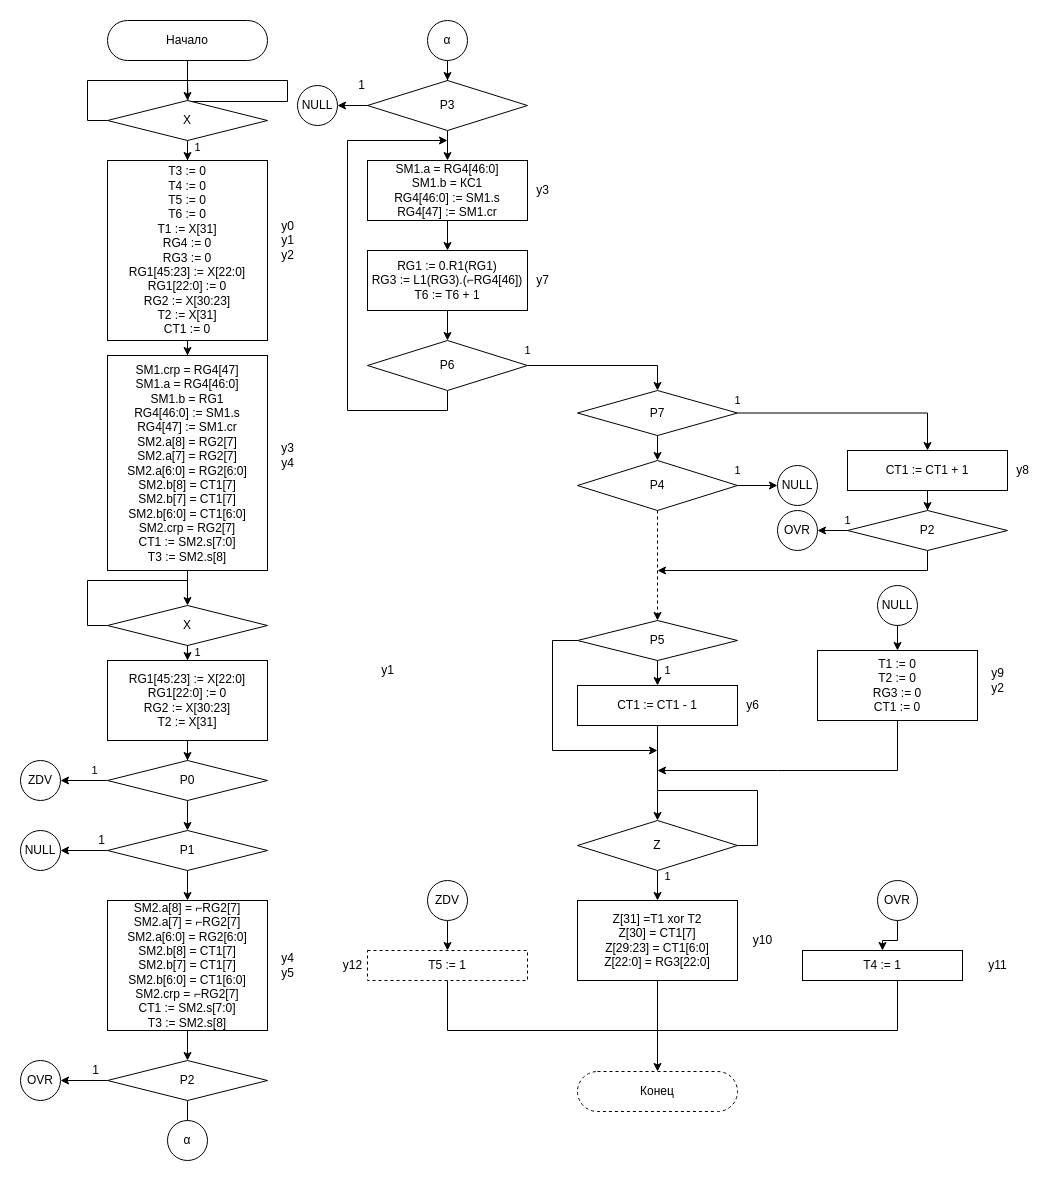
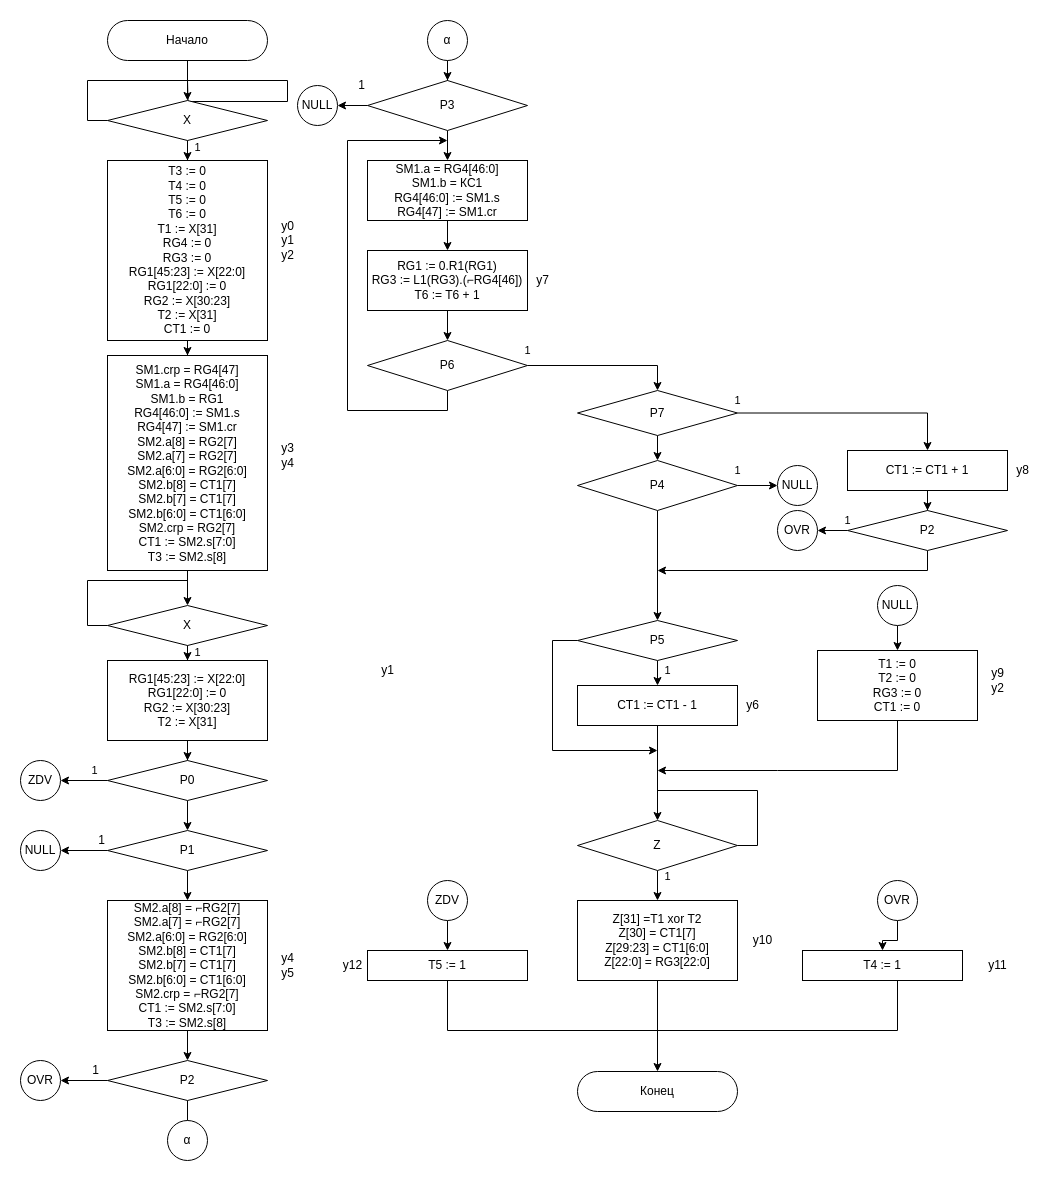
(543, 191) -> none
(658, 563) -> (658, 563)
(448, 966) -> (448, 966)
(658, 1092) -> (658, 1092)
